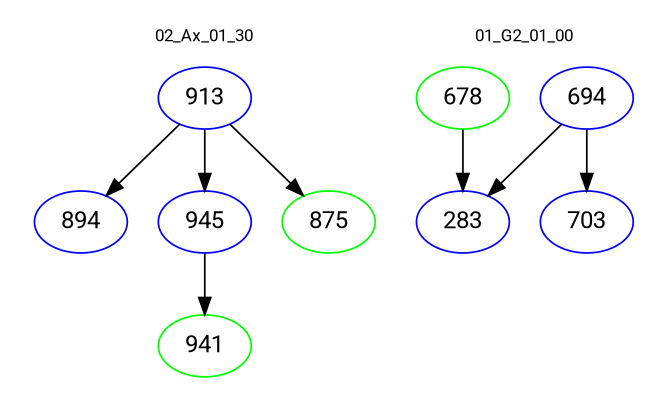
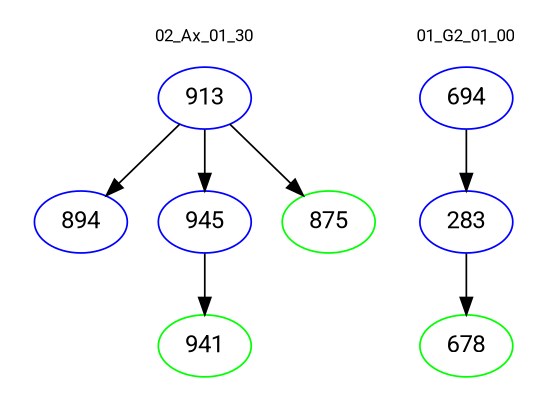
(463, 152) -> (466, 275)
(587, 222) -> none
